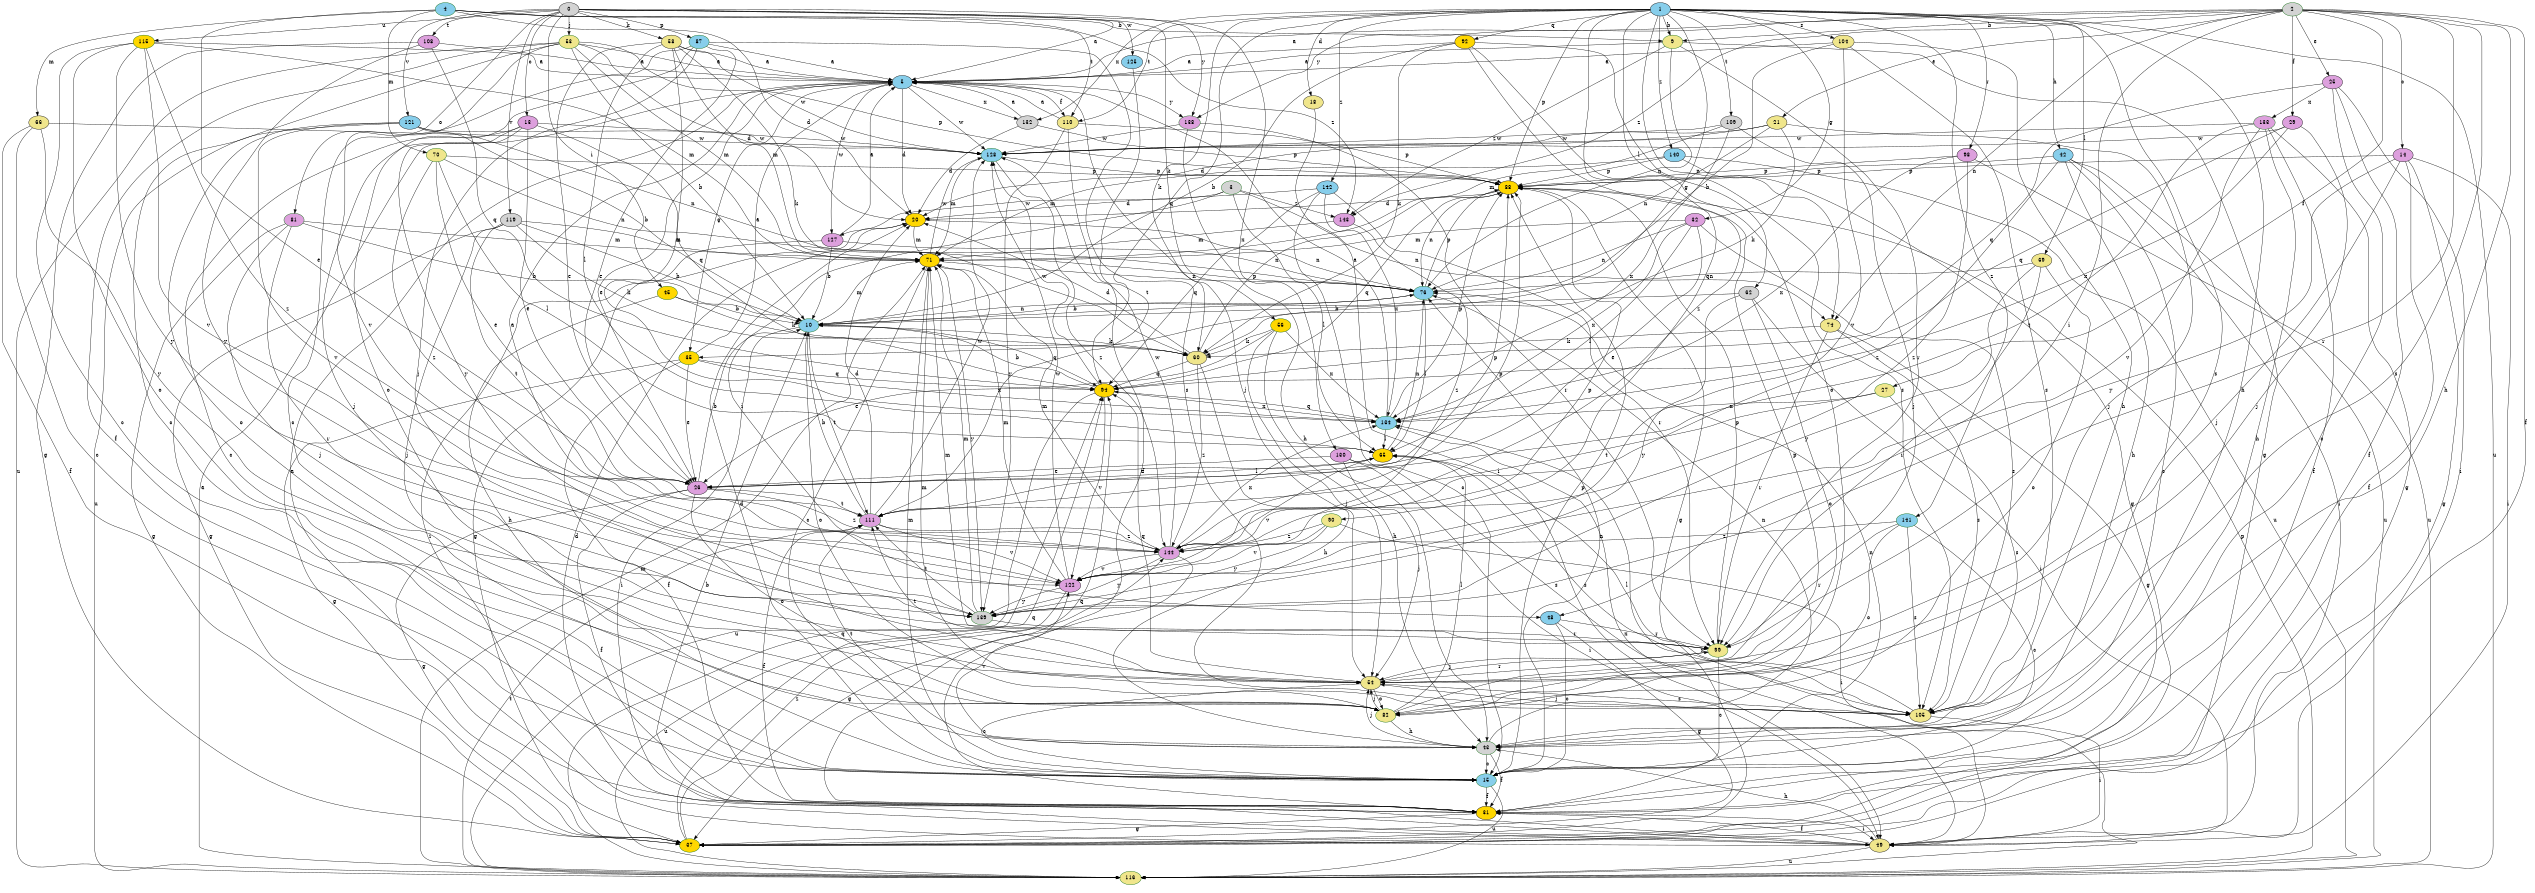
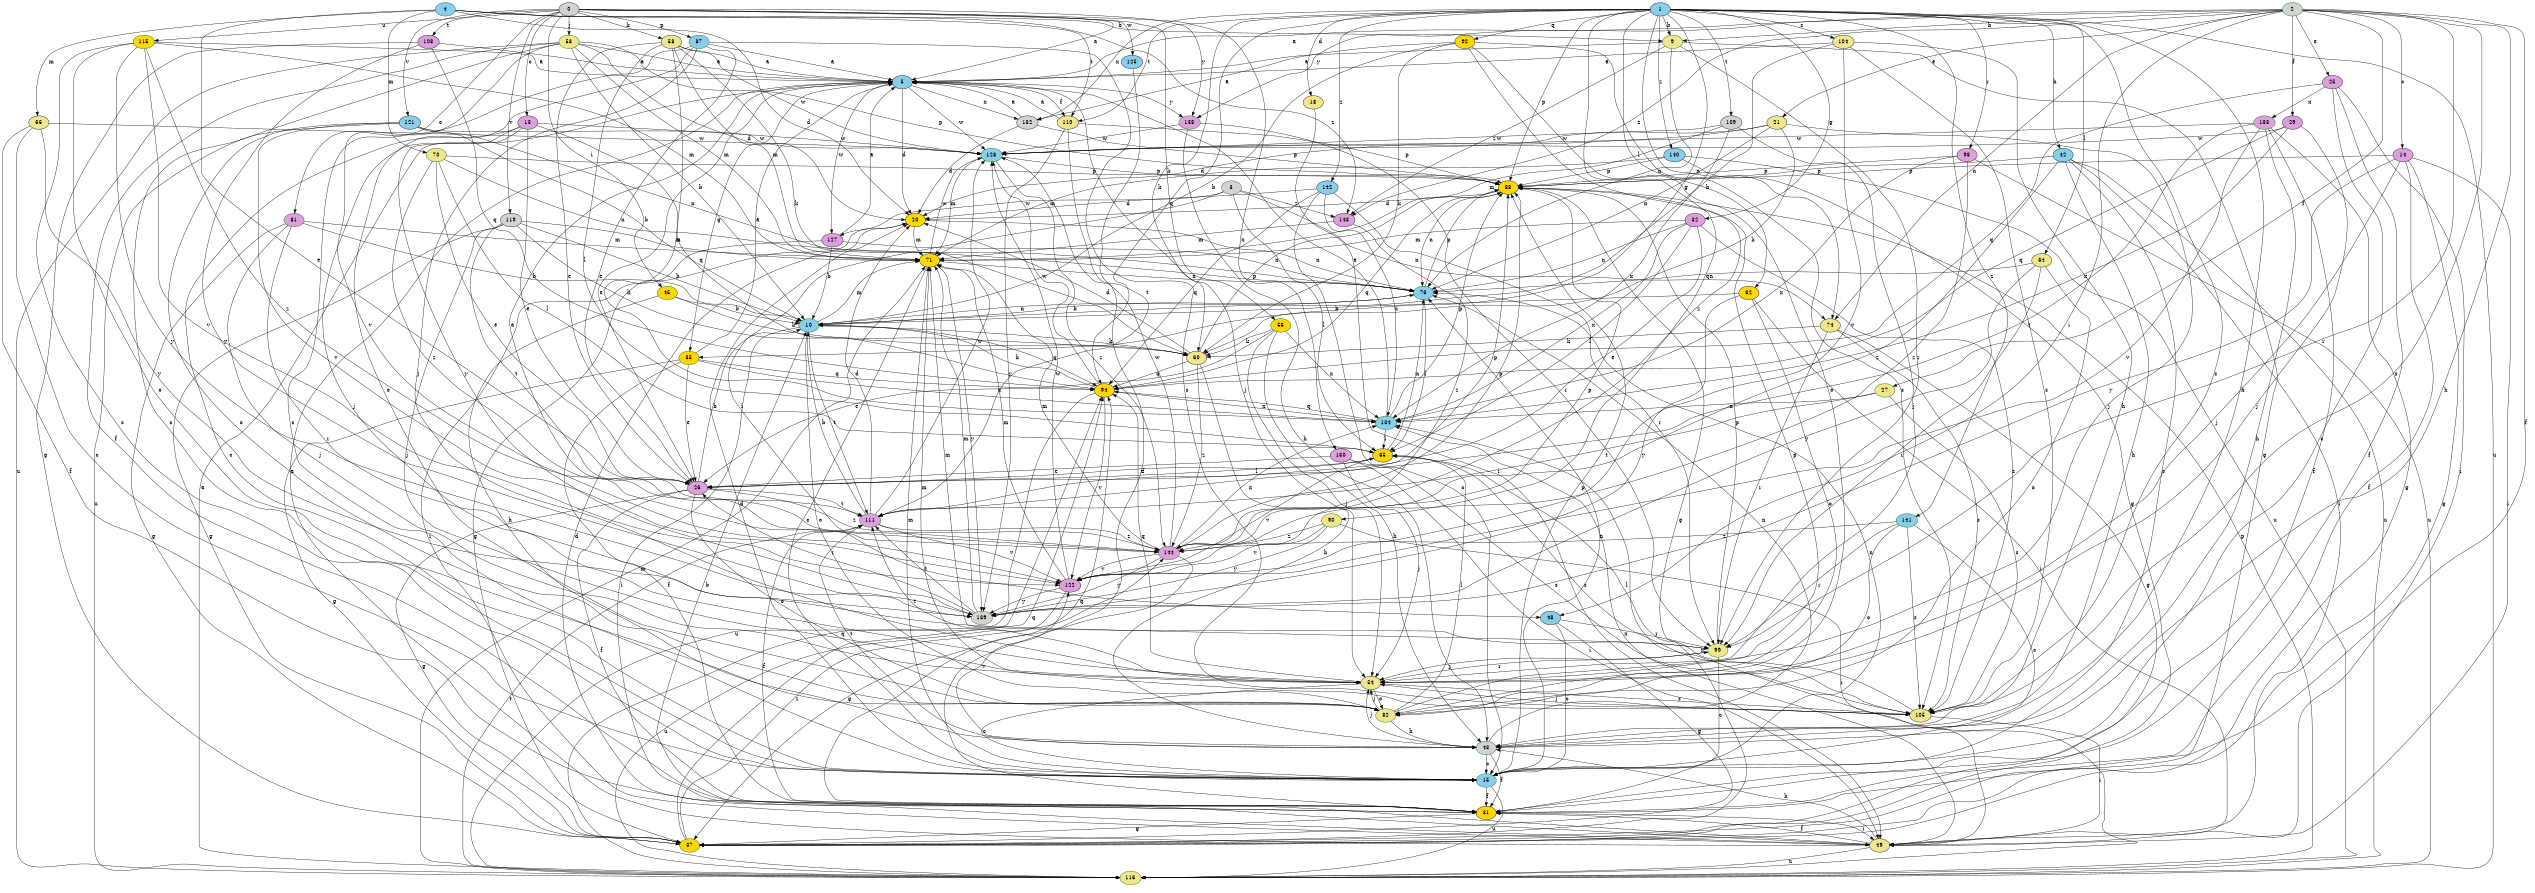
(1184, 56) -> (1257, 68)
(2042, 260) -> (2042, 260)
(1749, 293) -> (1749, 293)
(1473, 632) -> (844, 563)
